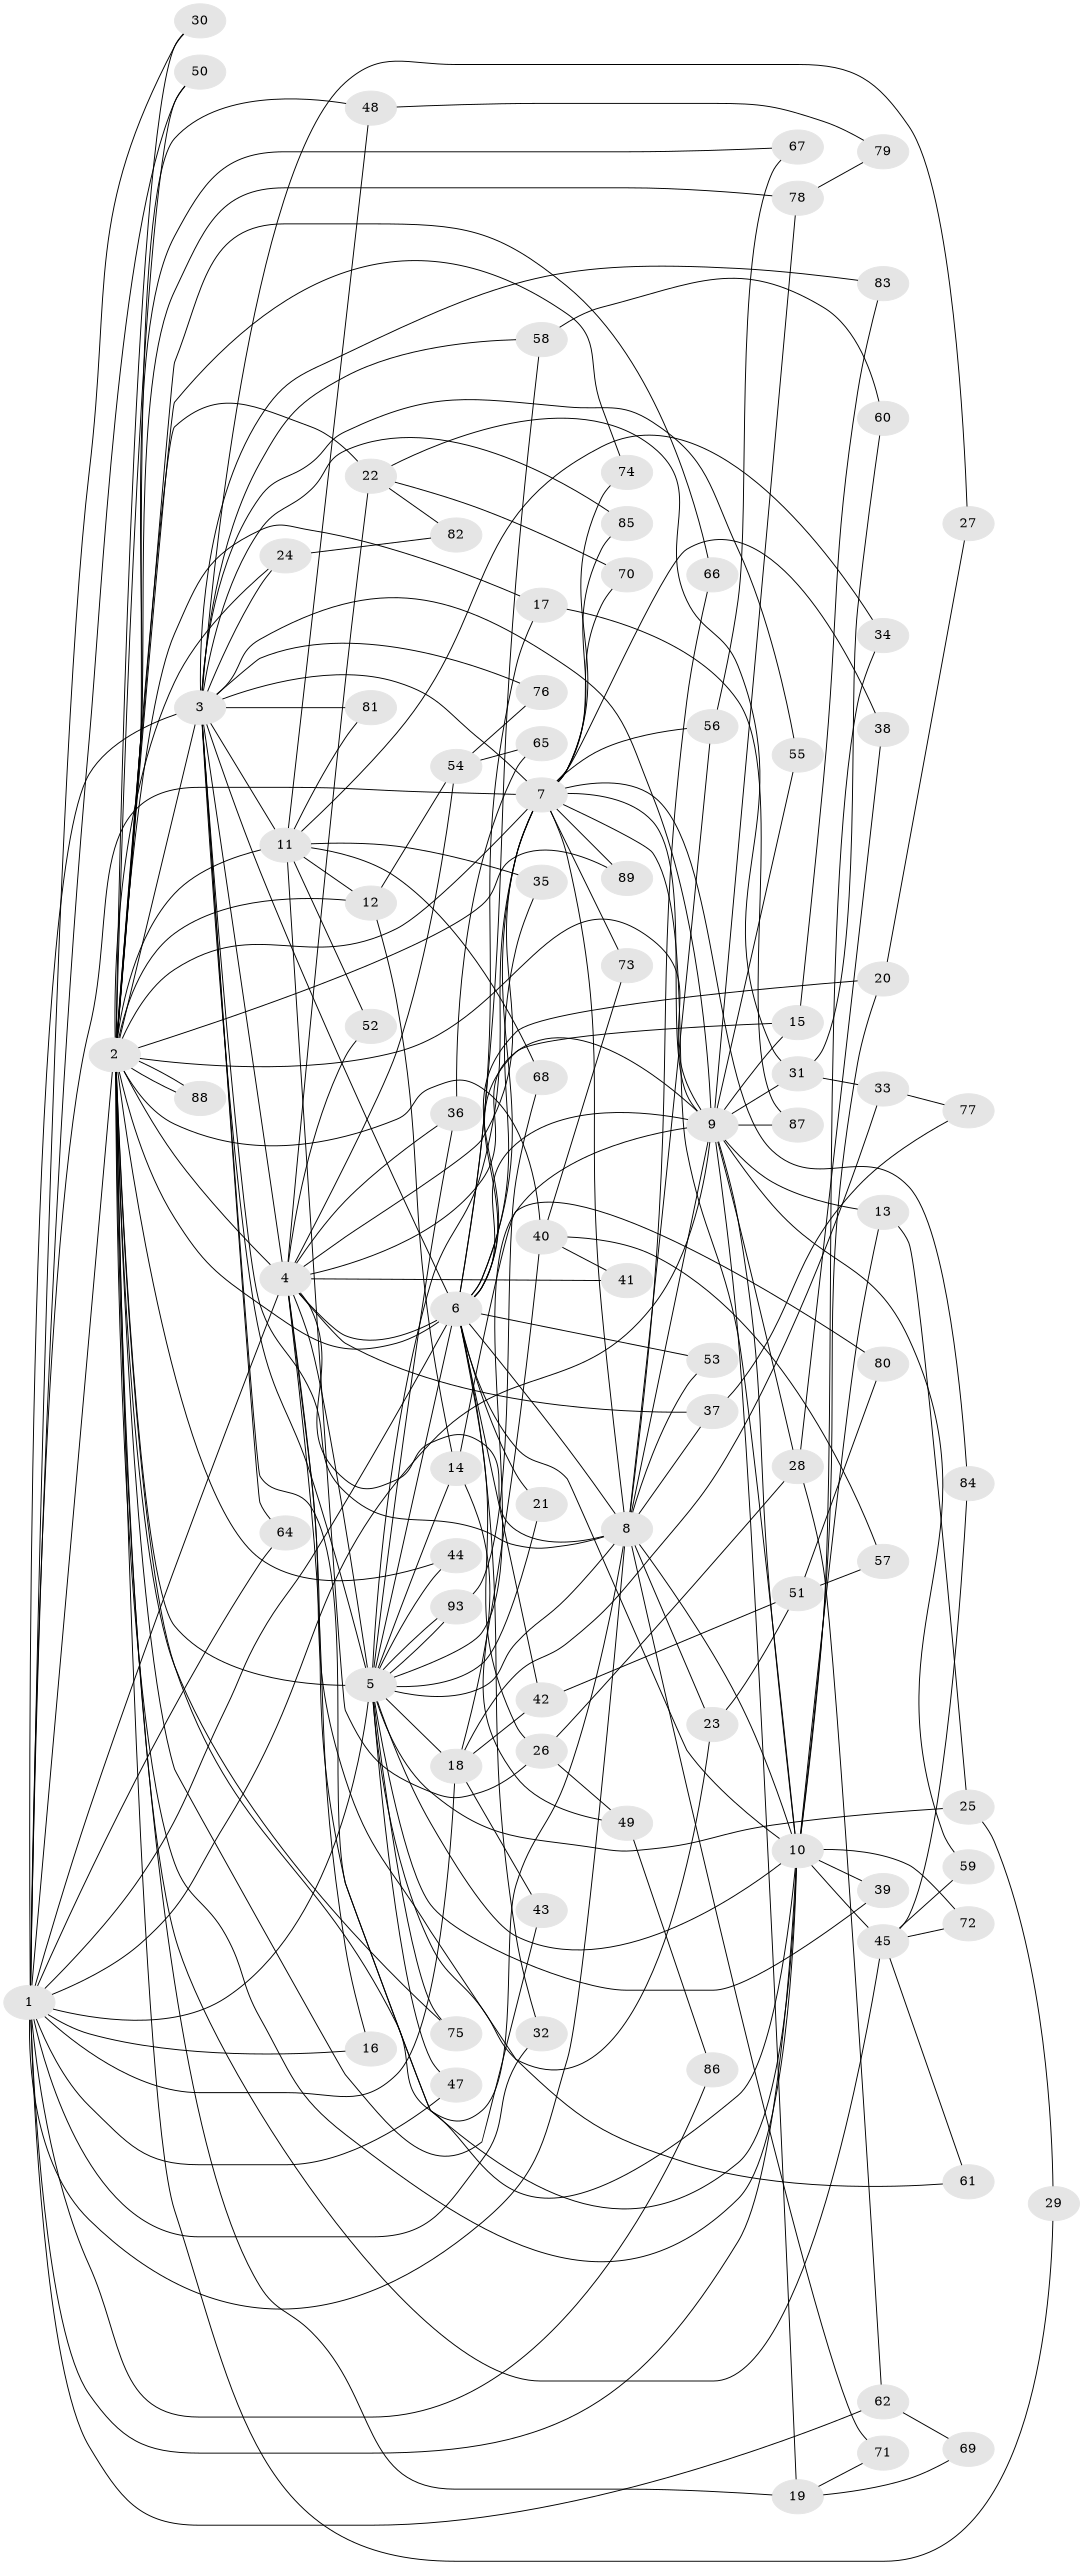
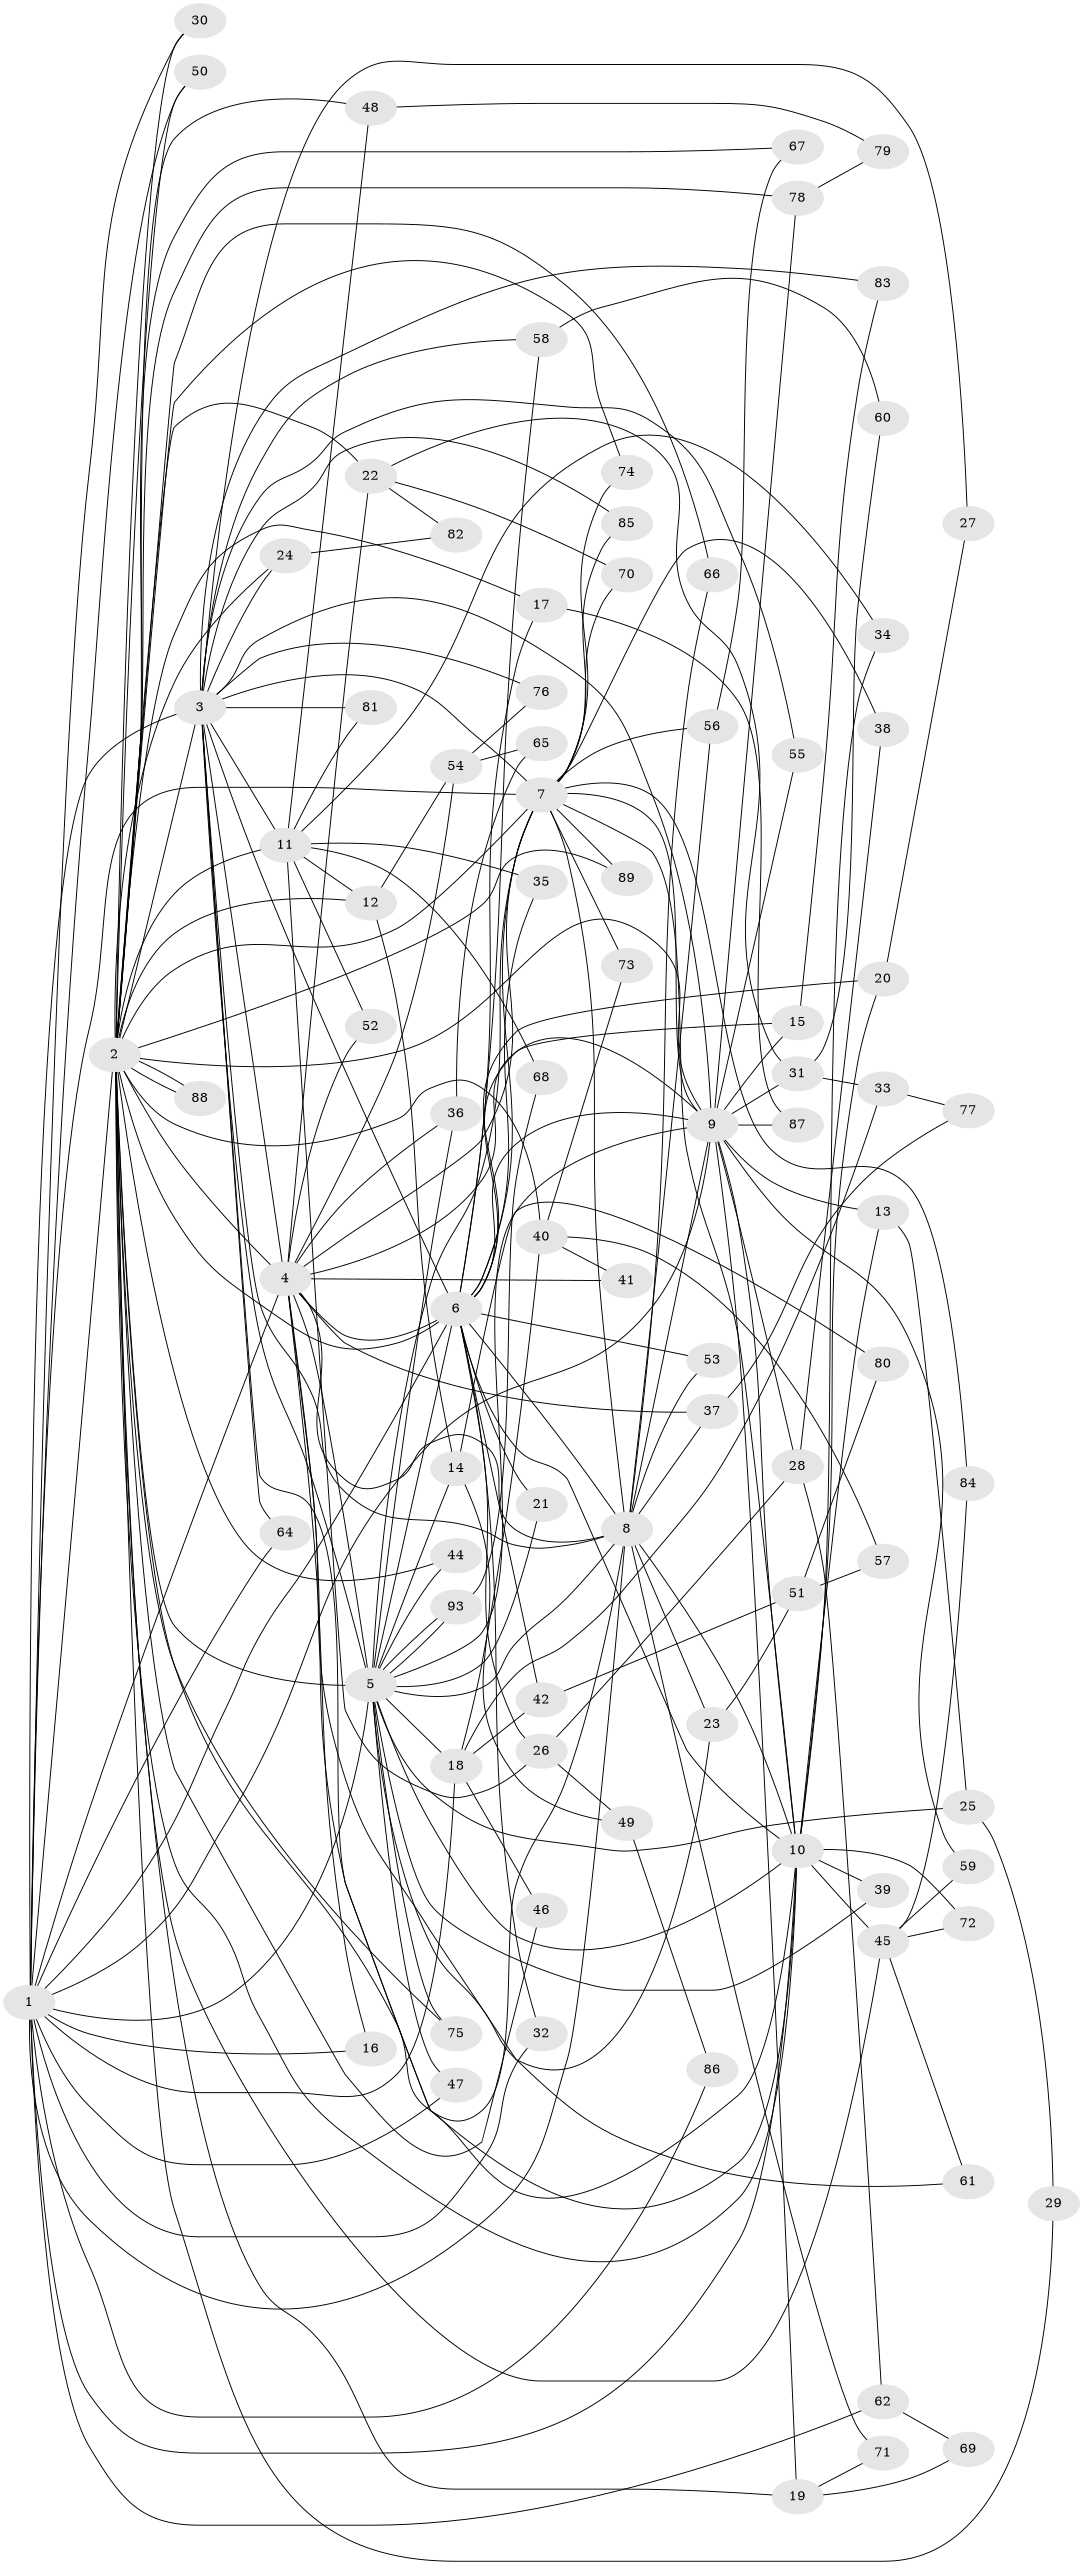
(542, 1911) -> (542, 1911)
